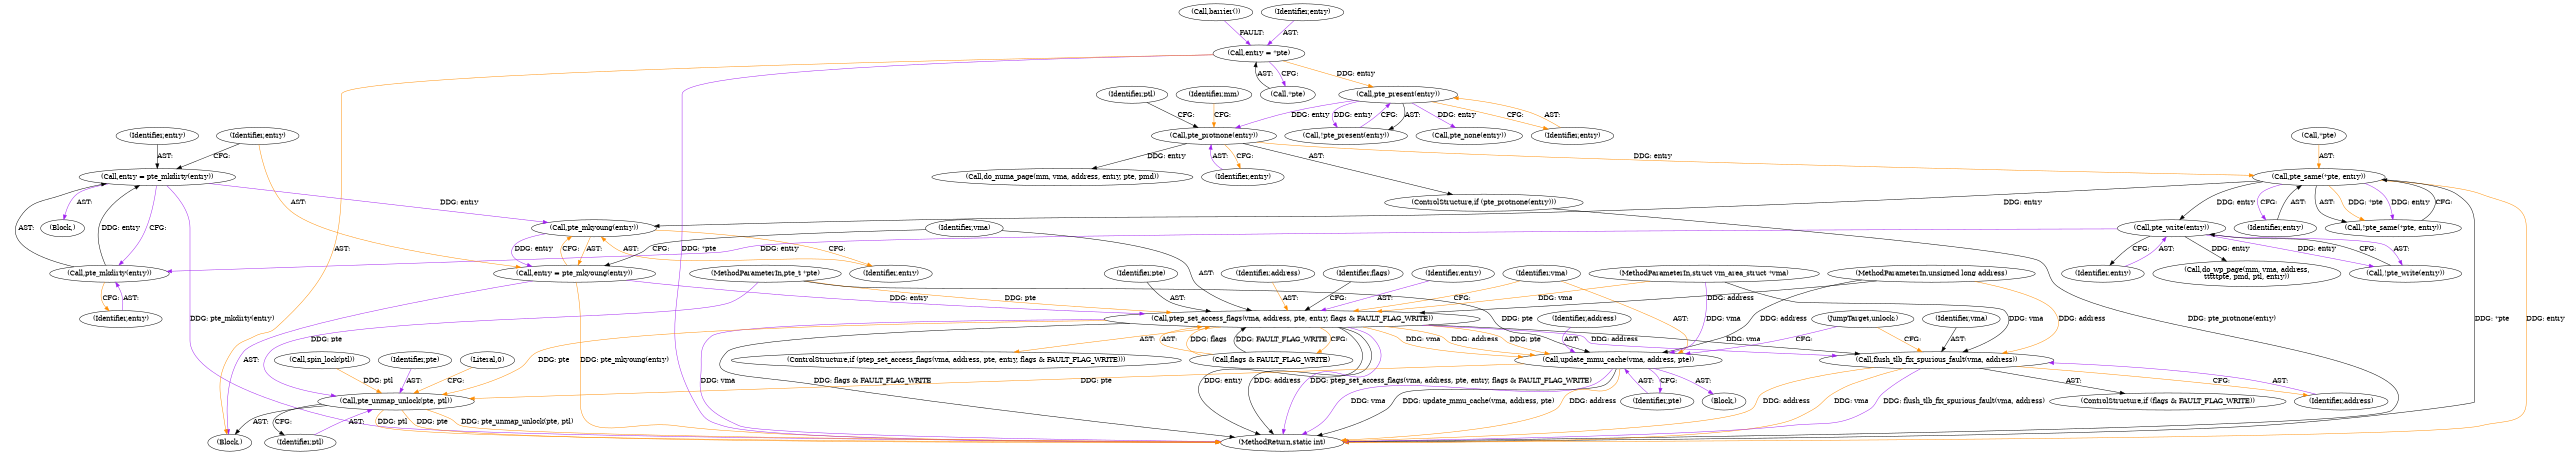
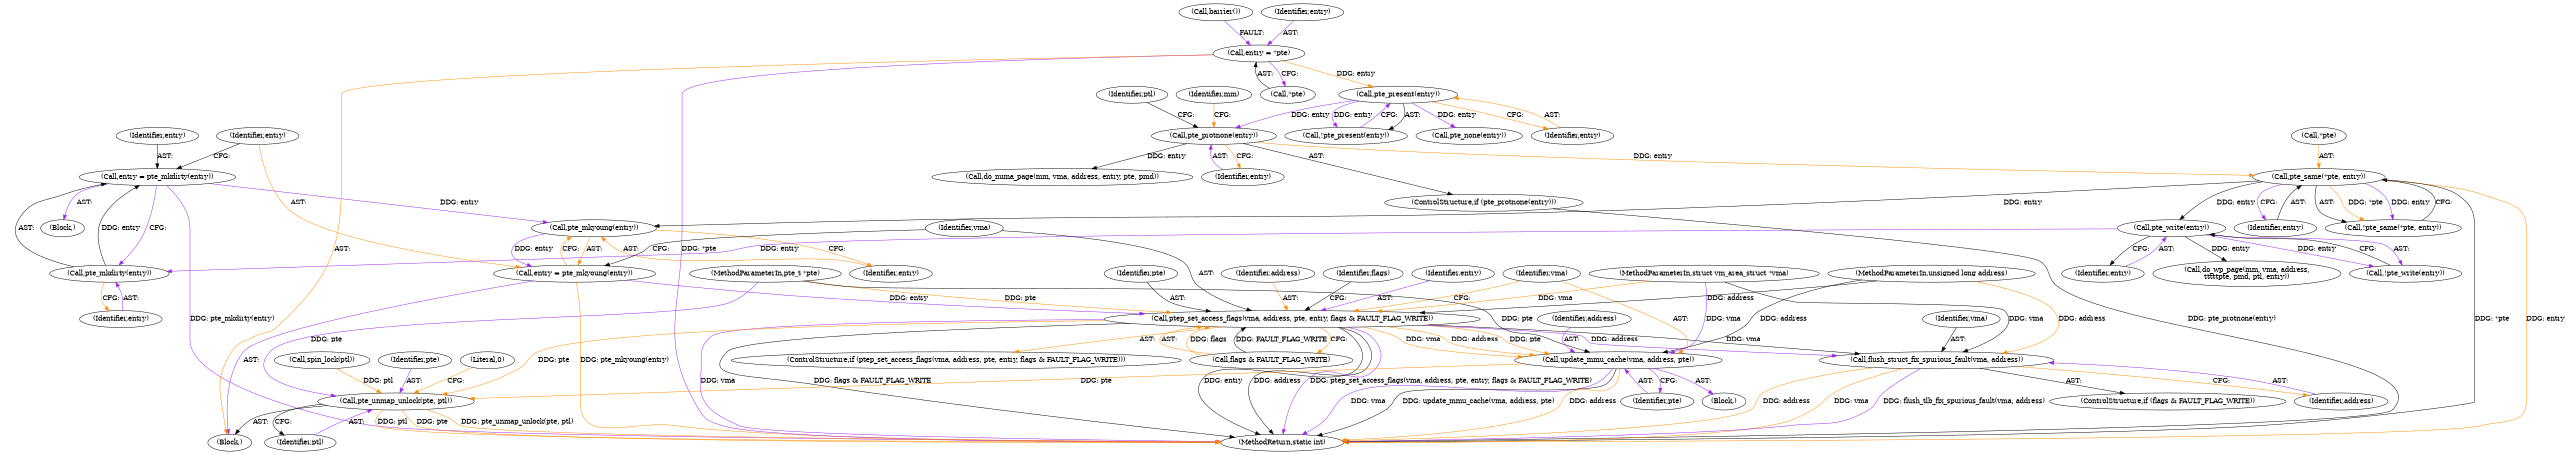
(1863, 319) -> none
(1937, 360) -> (1937, 360)
